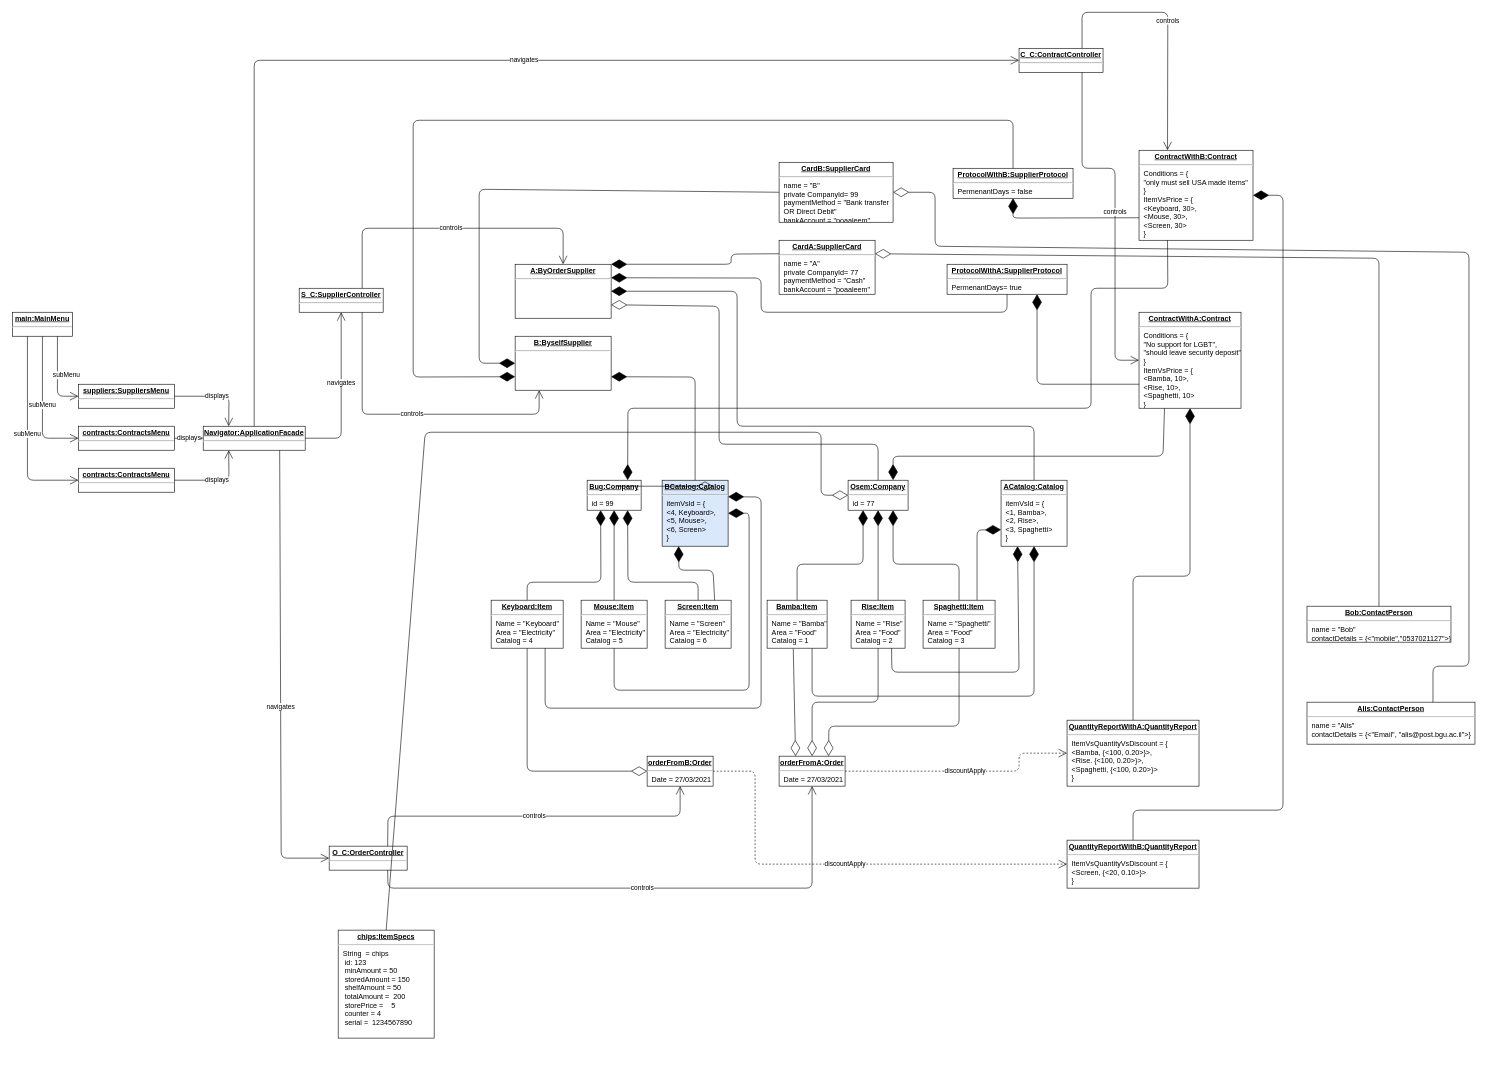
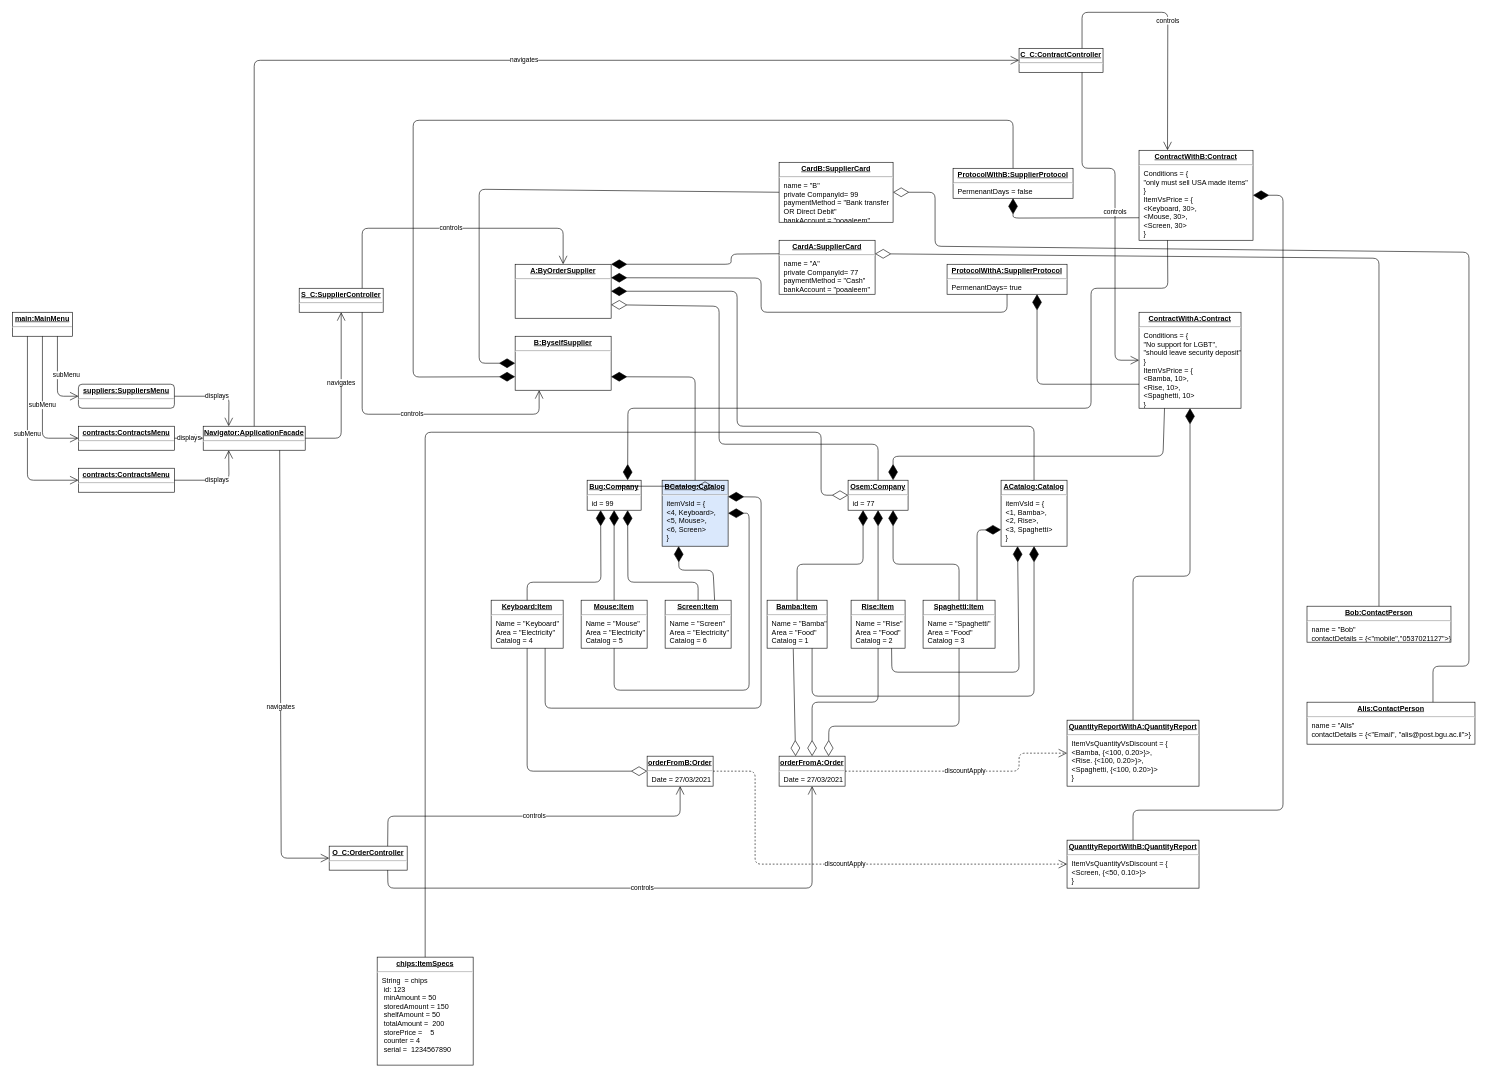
(126, 396) -> (126, 396)
(1132, 858) -> (1132, 858)
(386, 984) -> (425, 1011)
